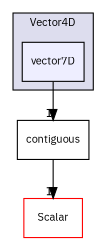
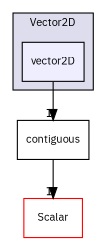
(53, 23) -> (53, 23)
(53, 62) -> (53, 62)
